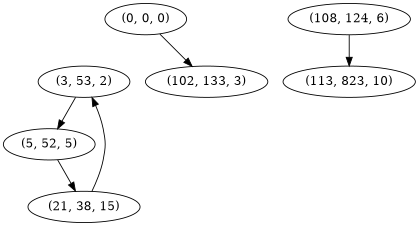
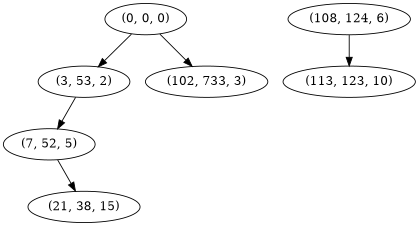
(207, 82) -> (207, 82)
(349, 82) -> (349, 82)
(49, 144) -> (49, 144)
(105, 149) -> (118, 47)
